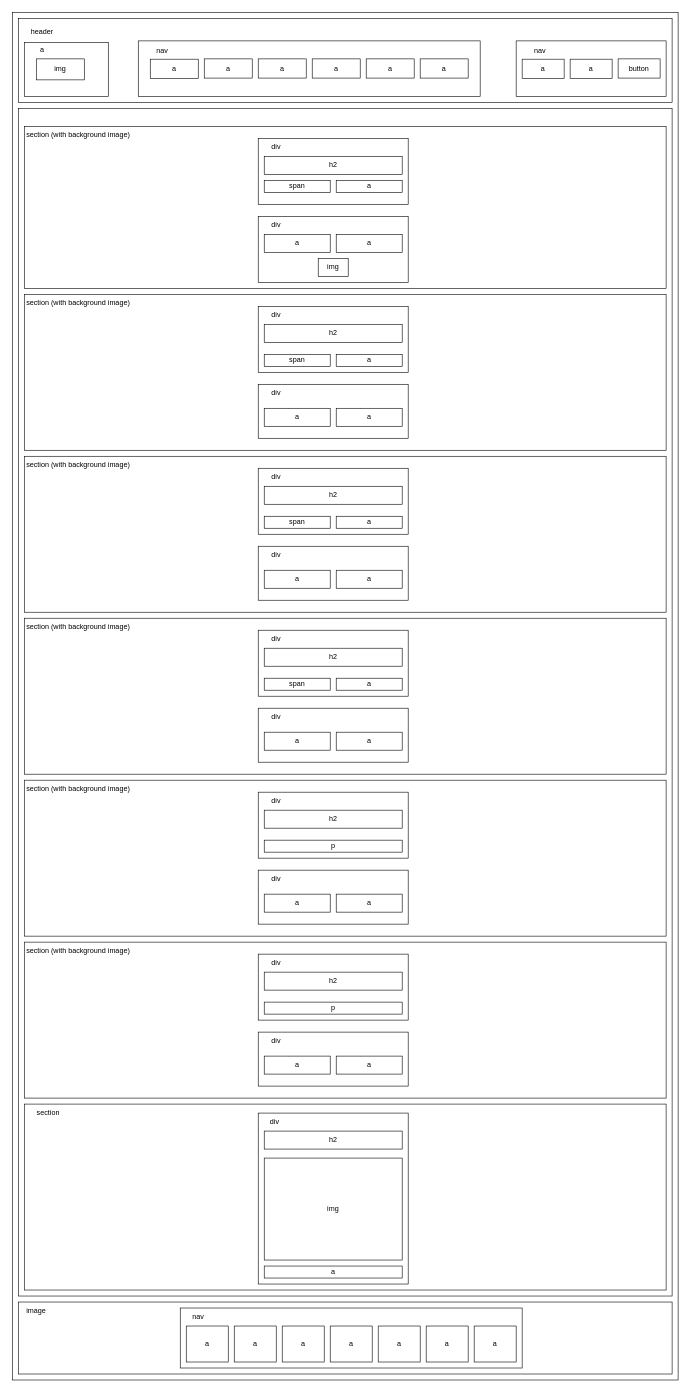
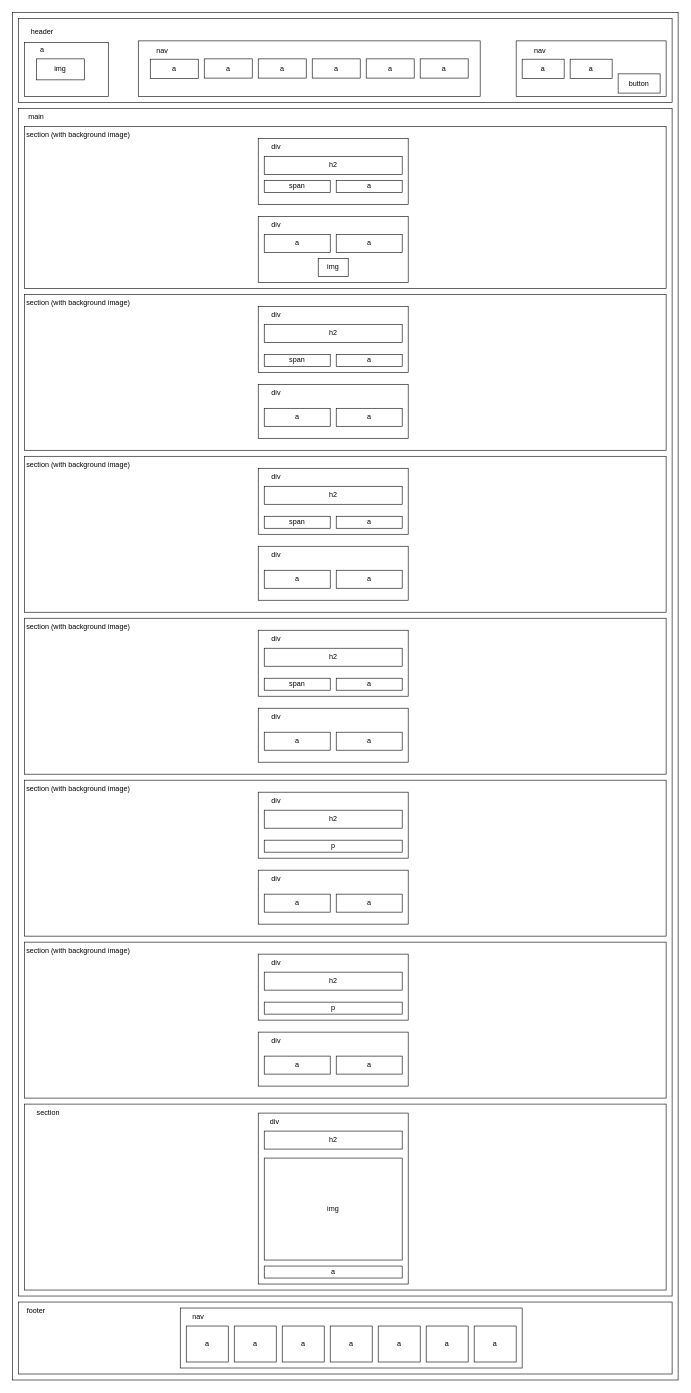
(639, 68) -> (639, 83)
none -> (36, 117)
(36, 1311) -> (36, 1311)
